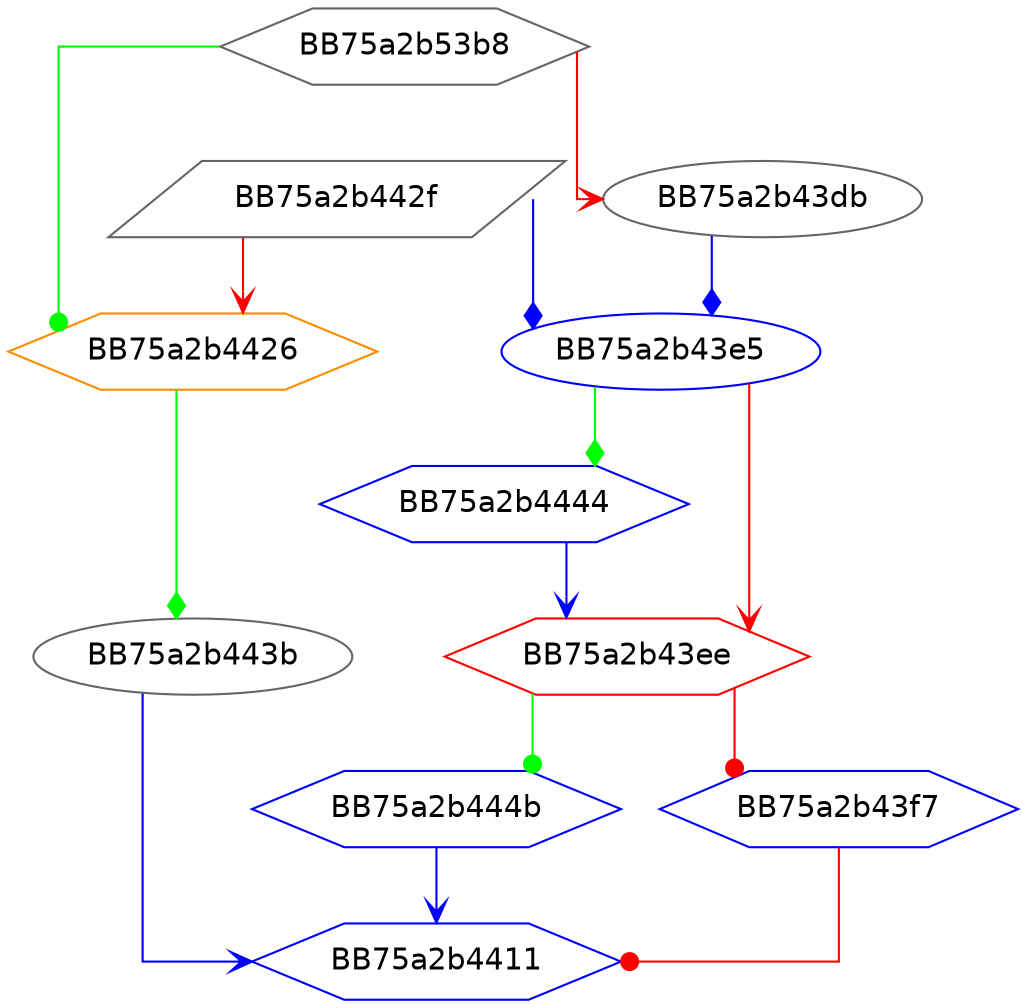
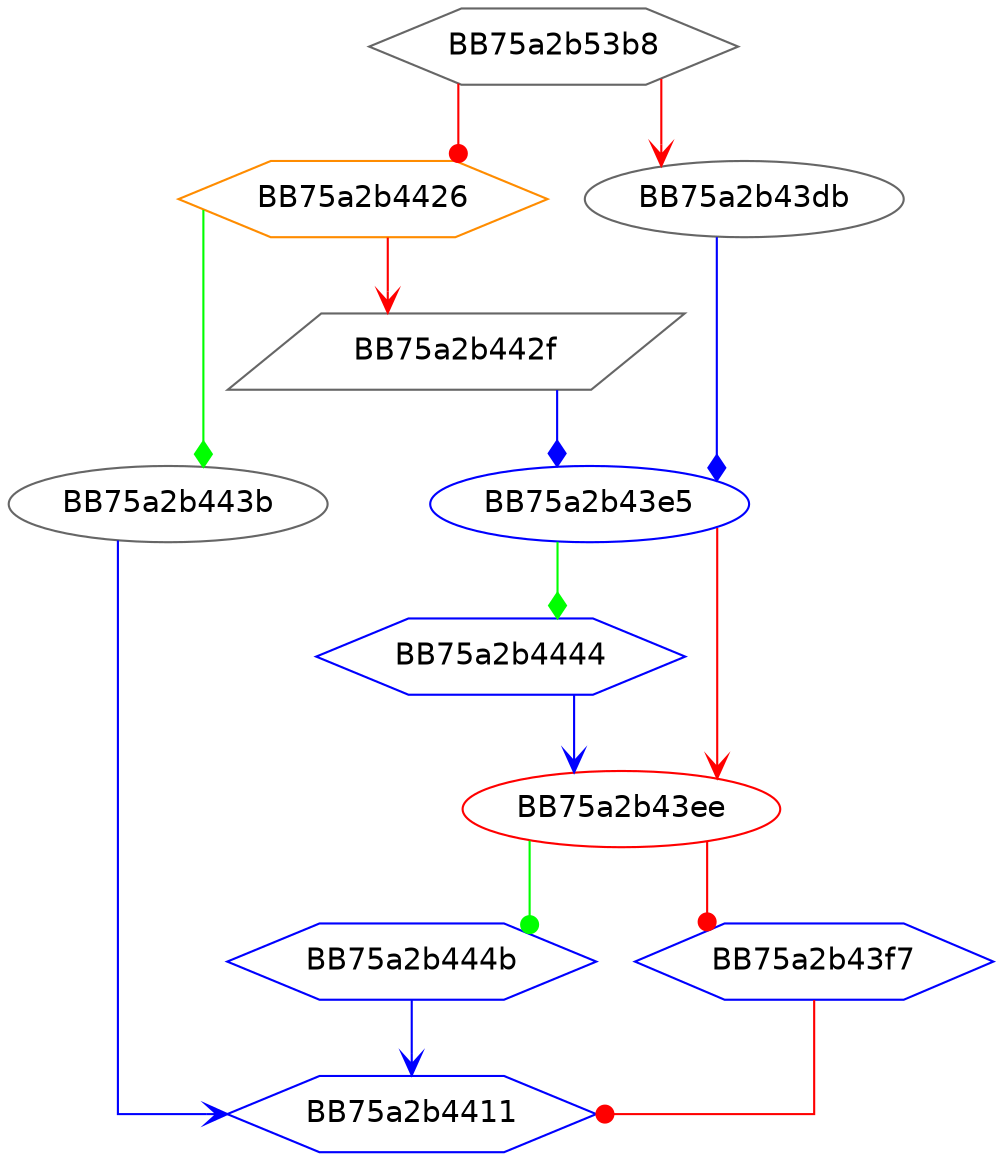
(59, 100) -> (458, 114)
(243, 265) -> (388, 265)
(627, 657) -> (621, 809)
